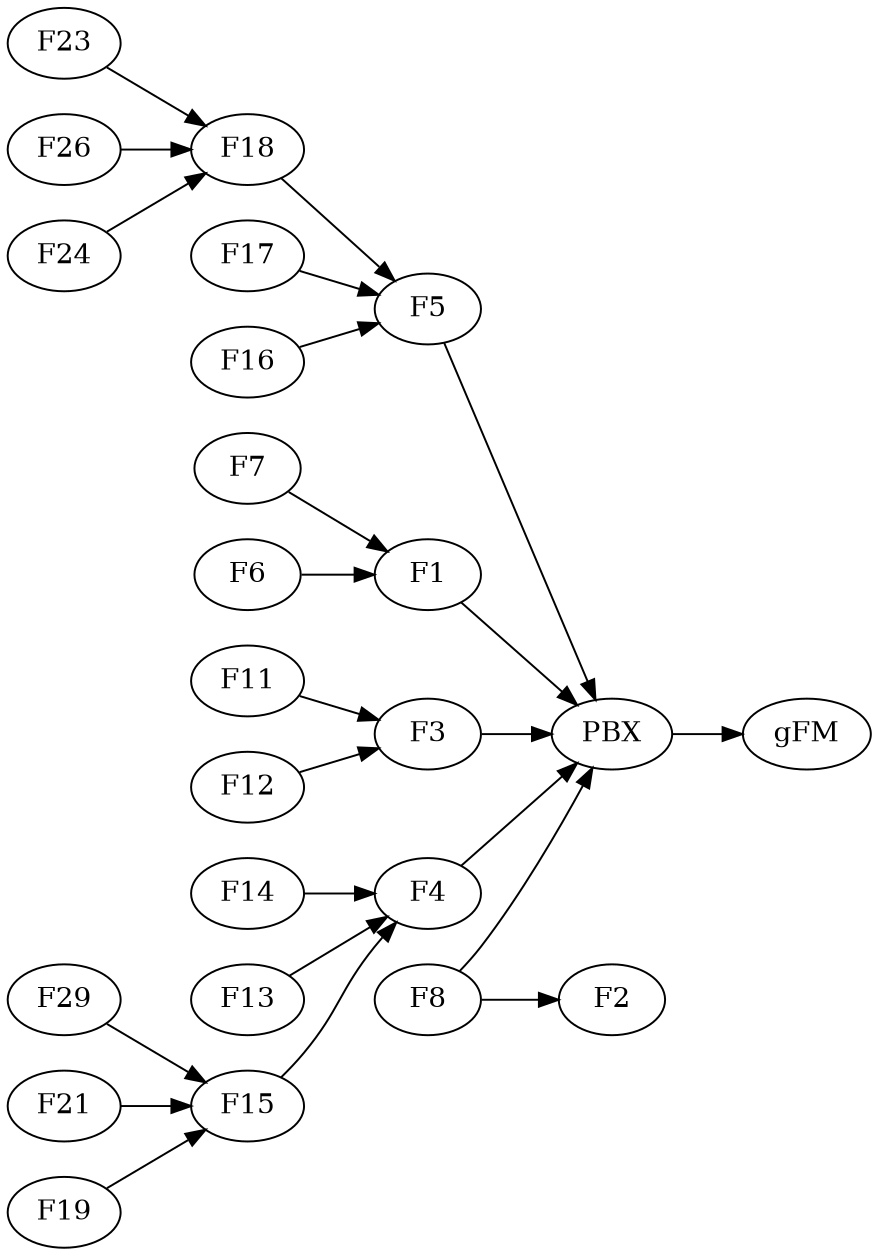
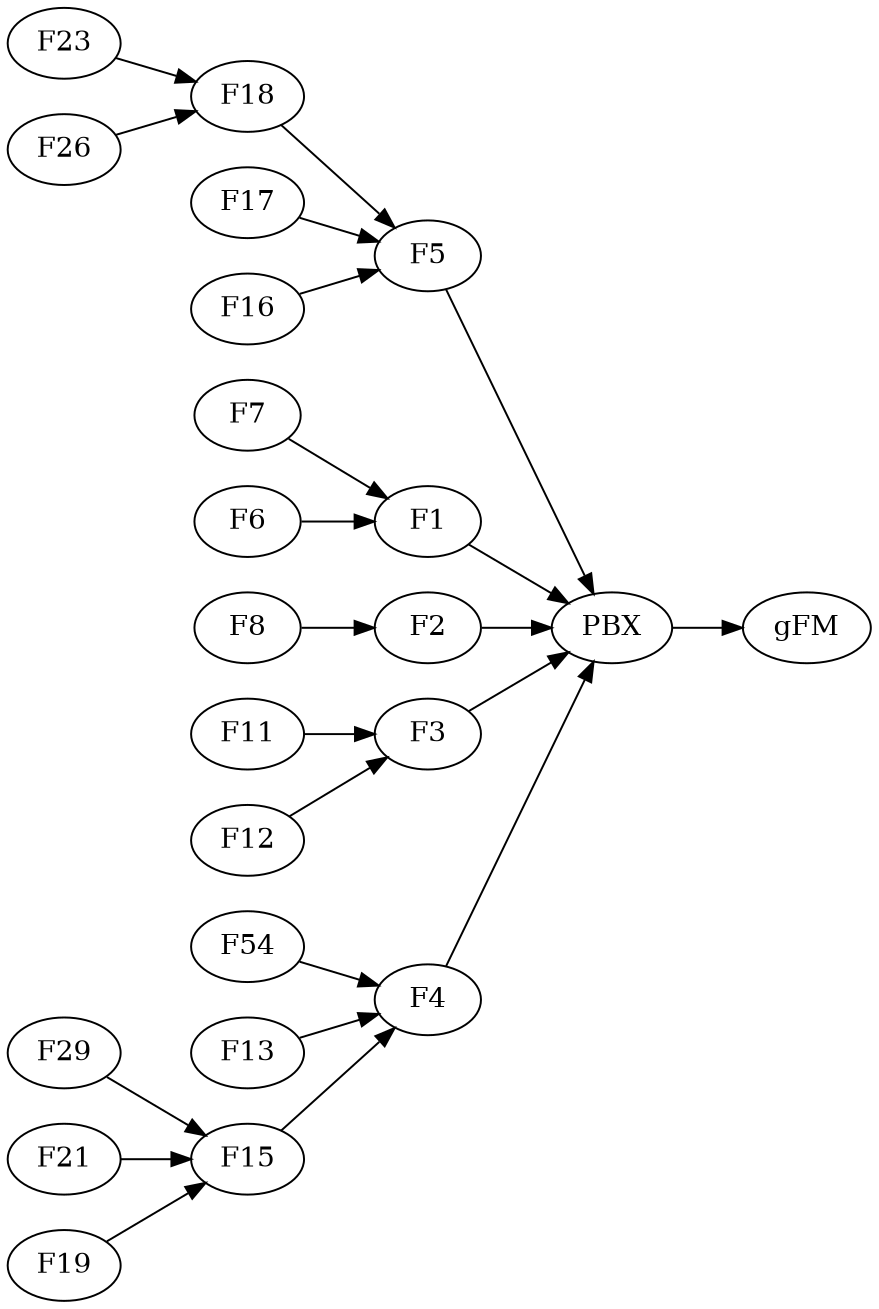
(64, 256) -> none
(526, 882) -> (507, 628)
(248, 893) -> (248, 947)
